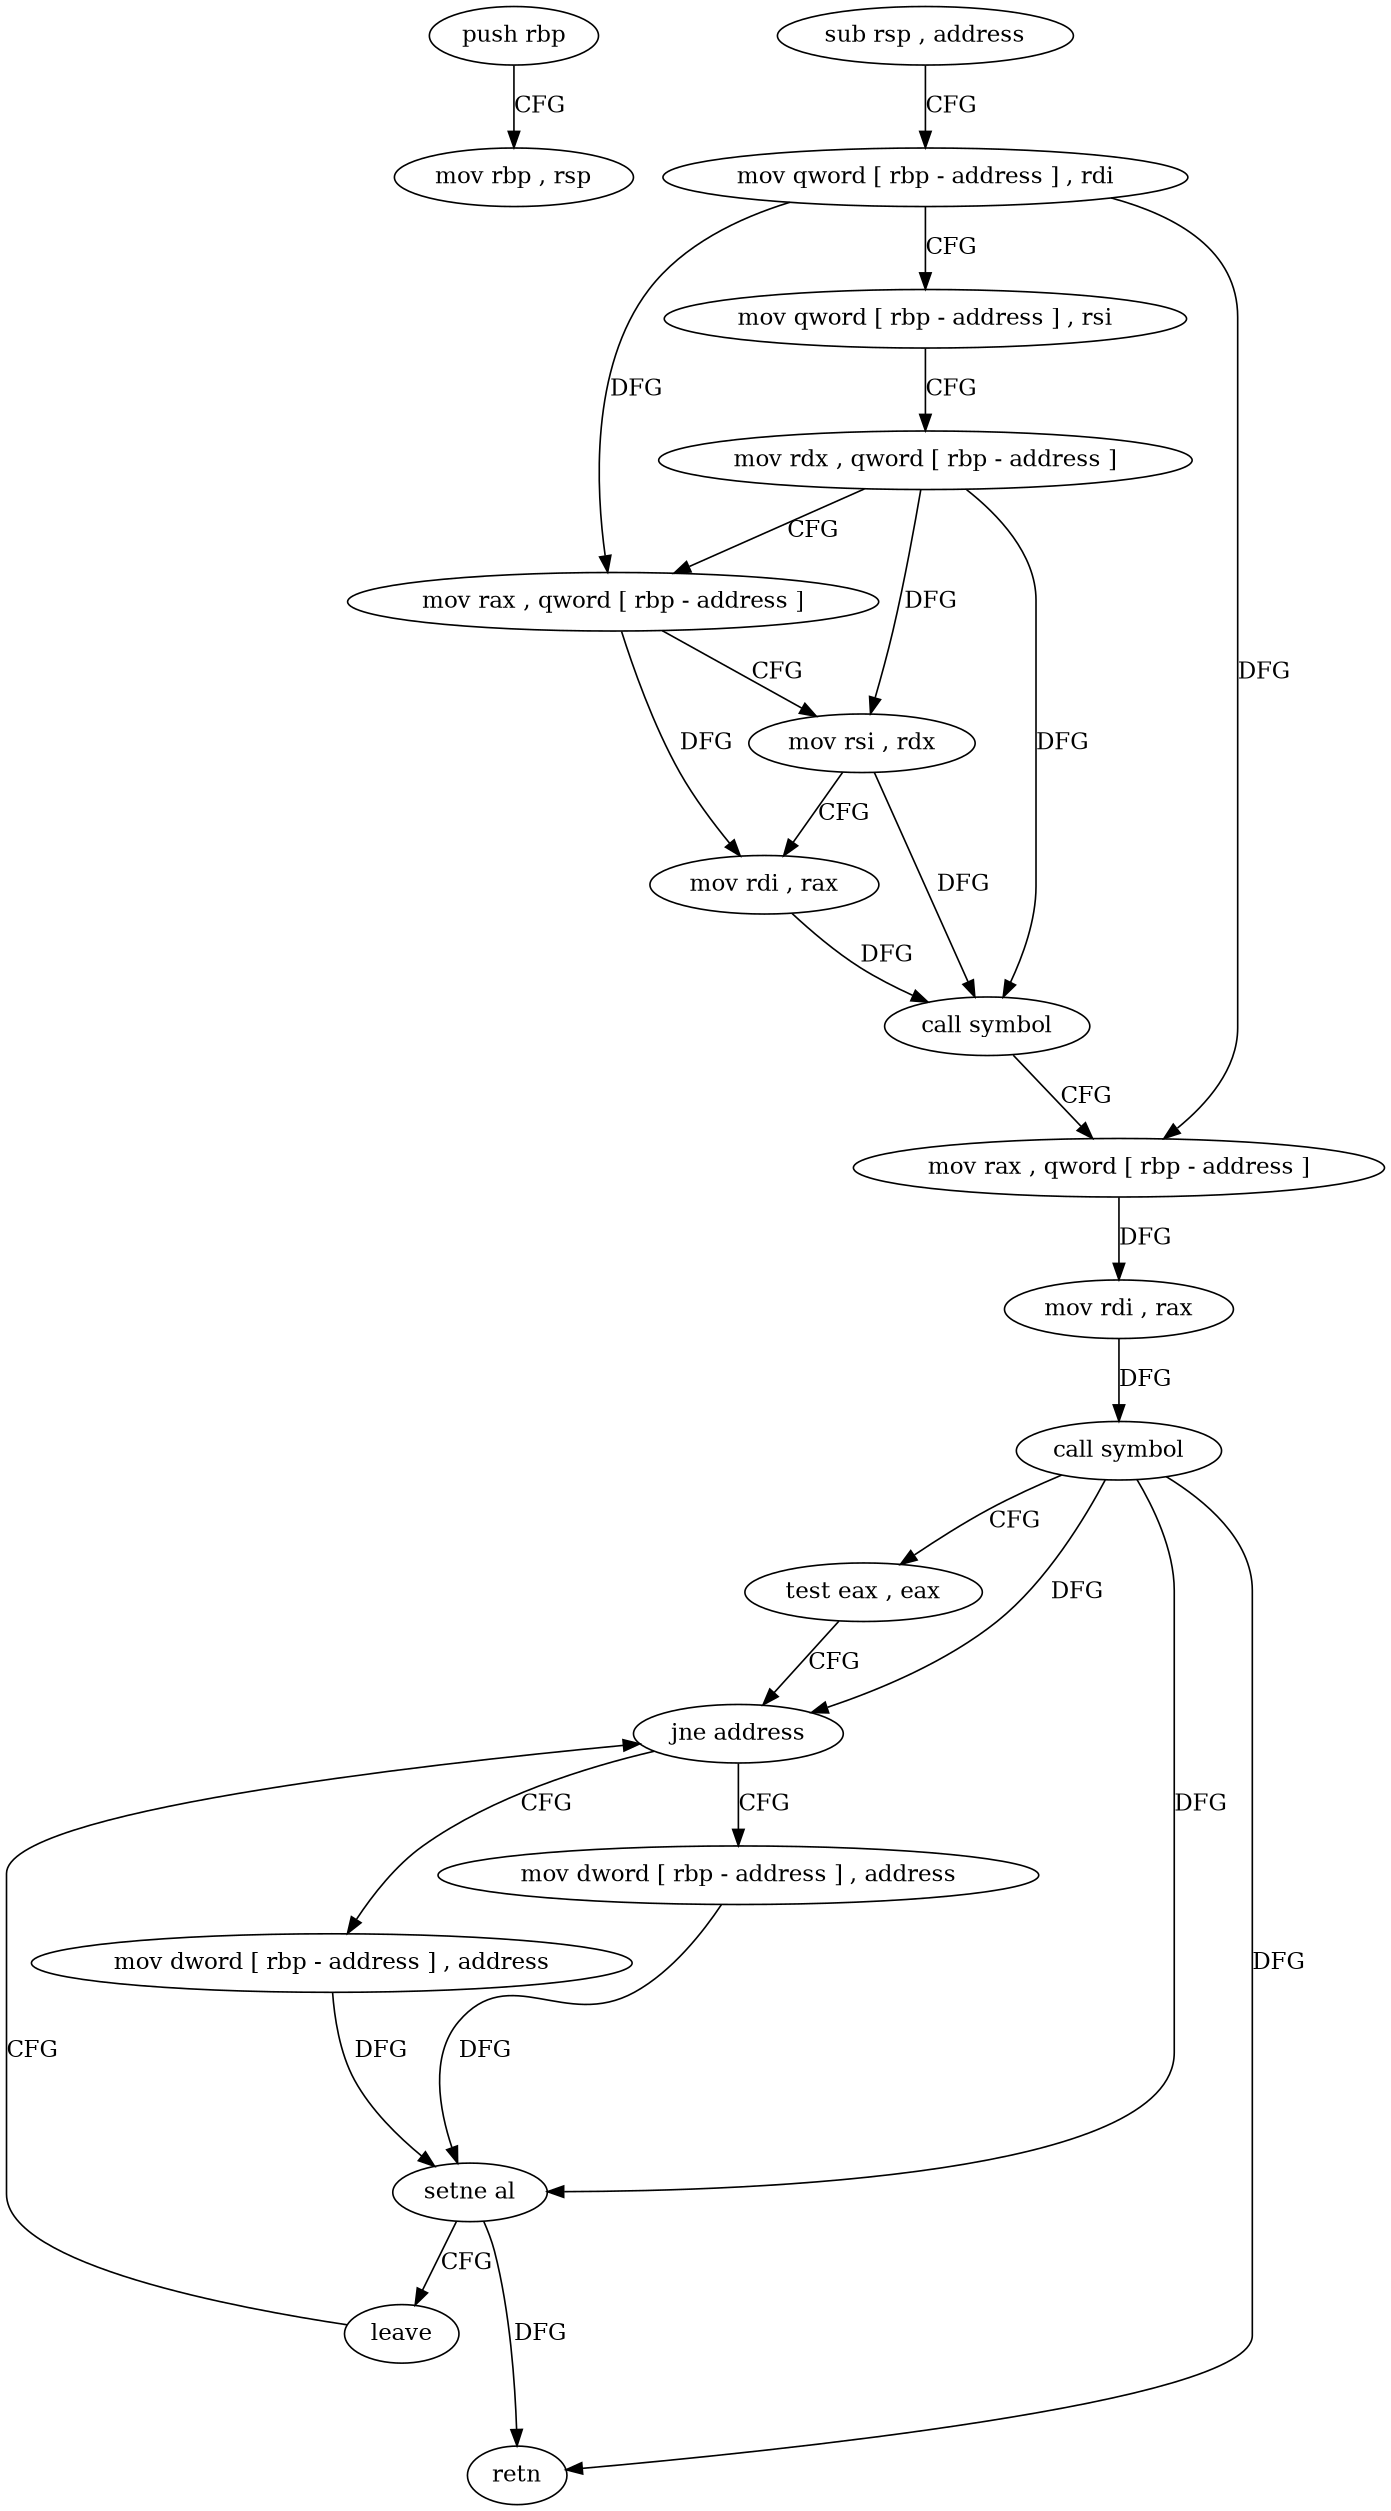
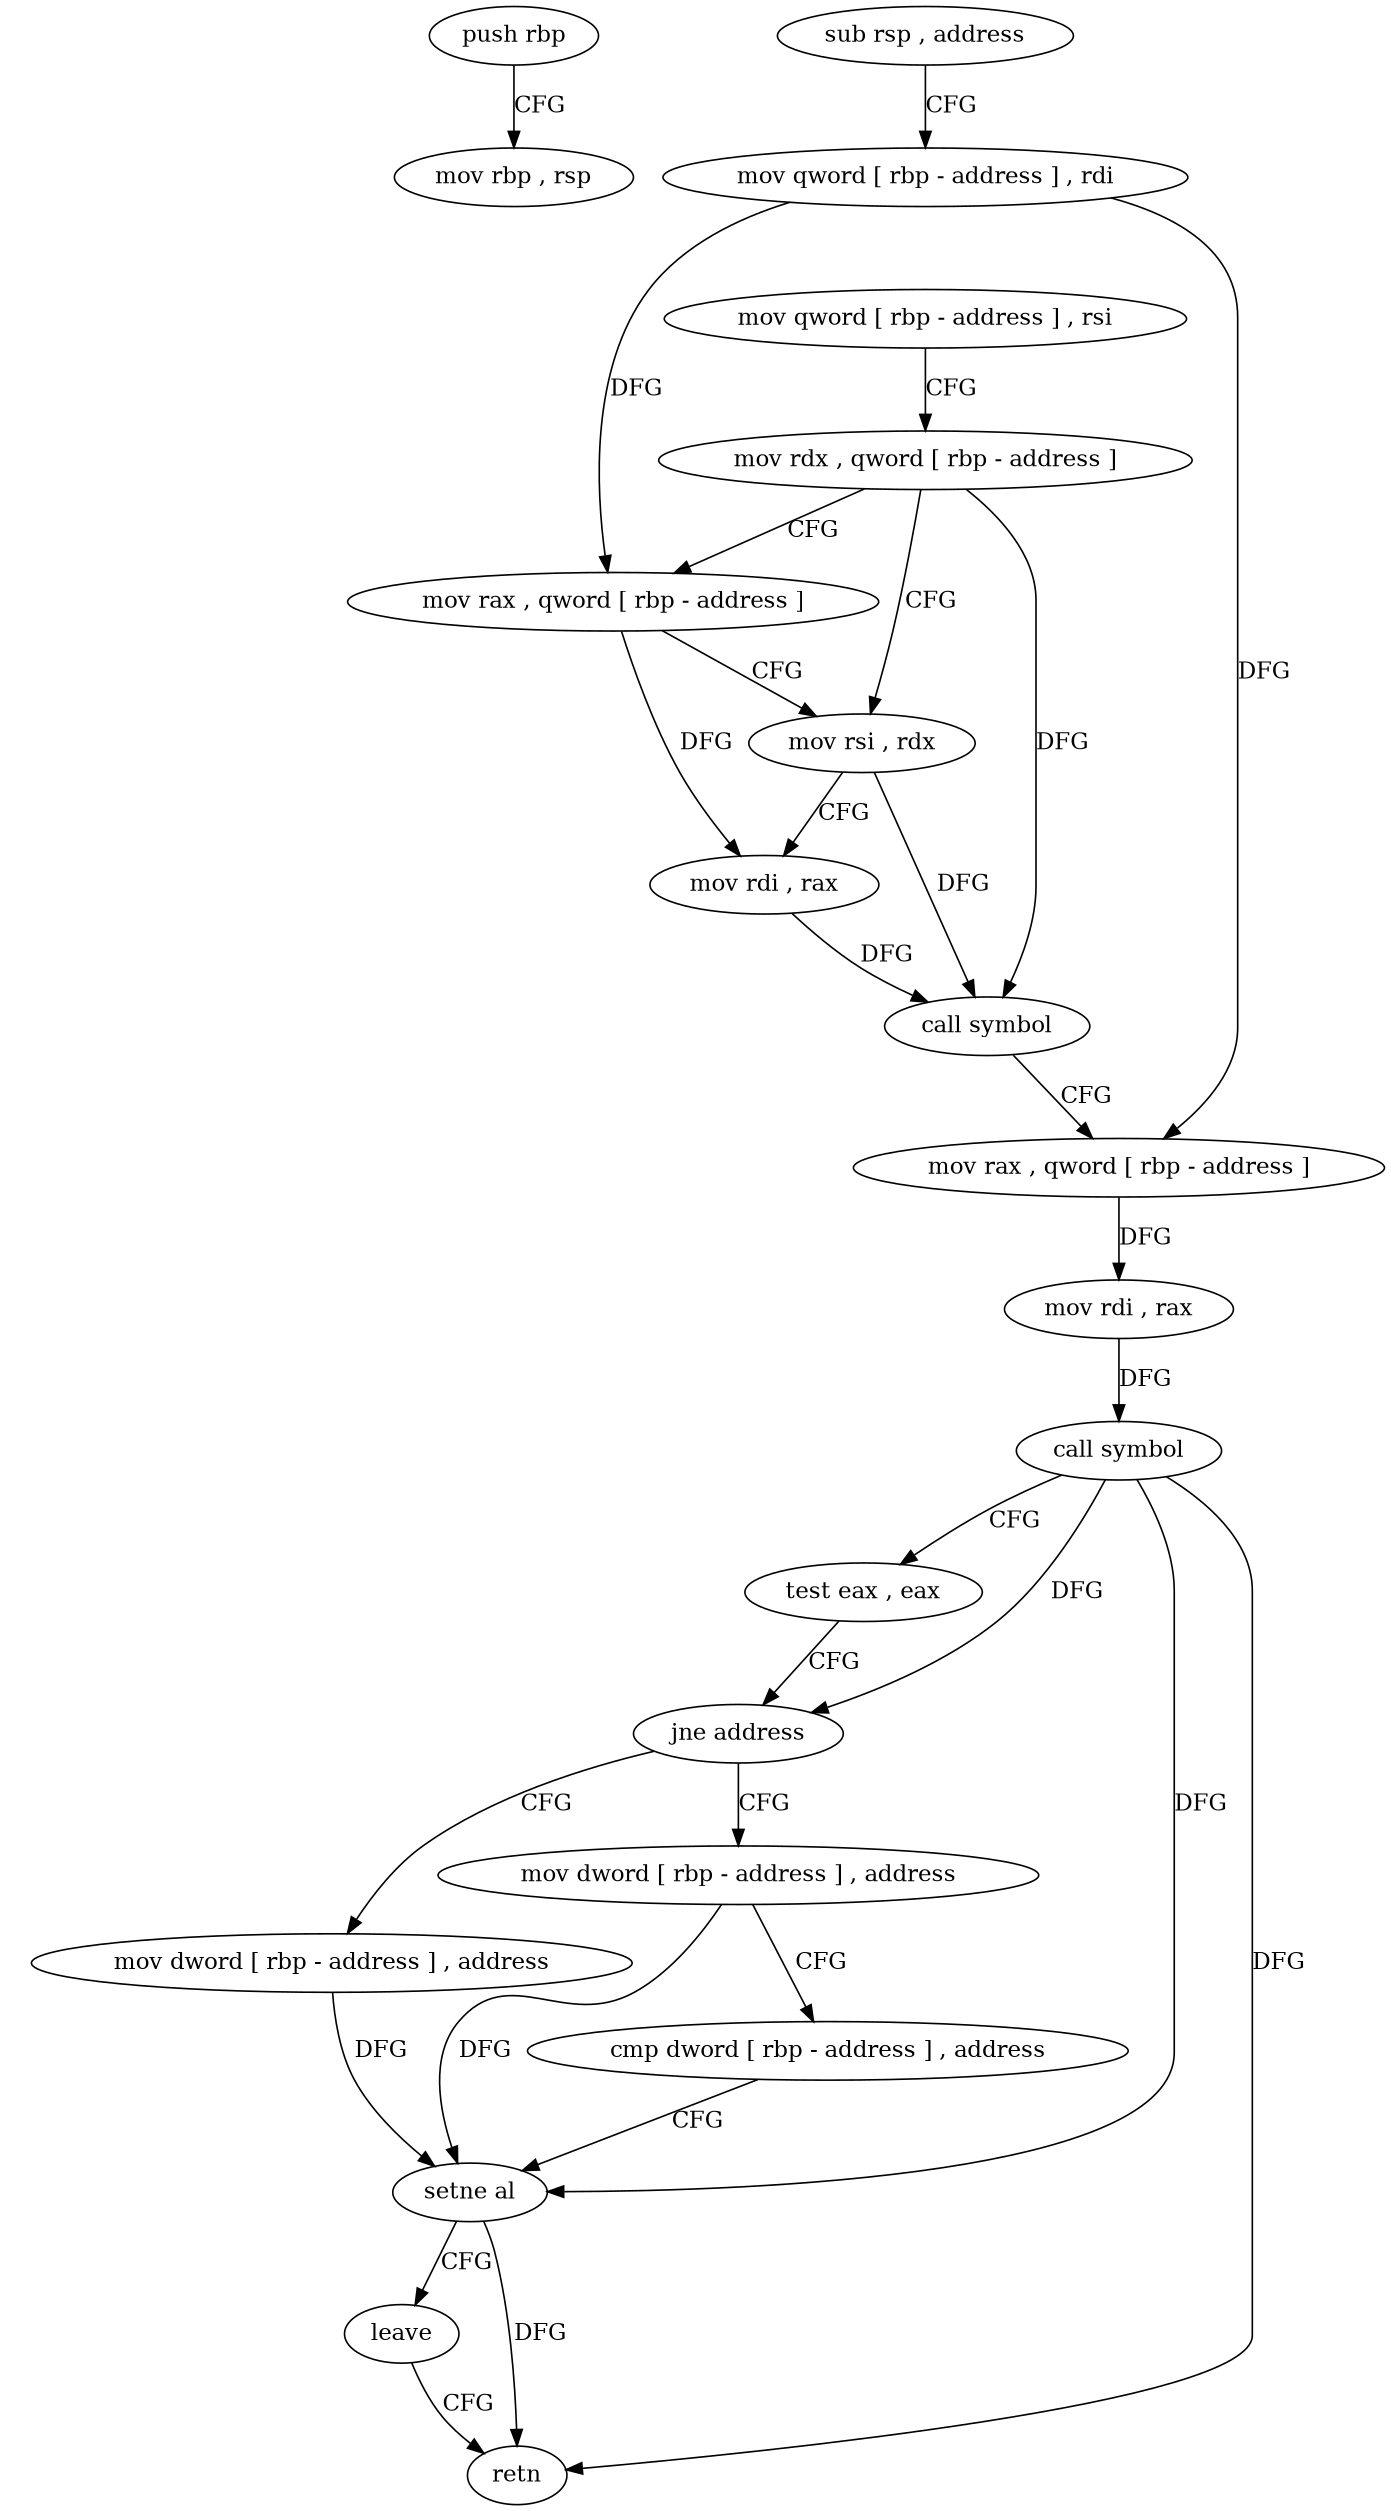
(925, 240) -> none
(931, 602) -> (931, 602)
(7, 1904) -> (435, 2407)
none -> (828, 2051)
